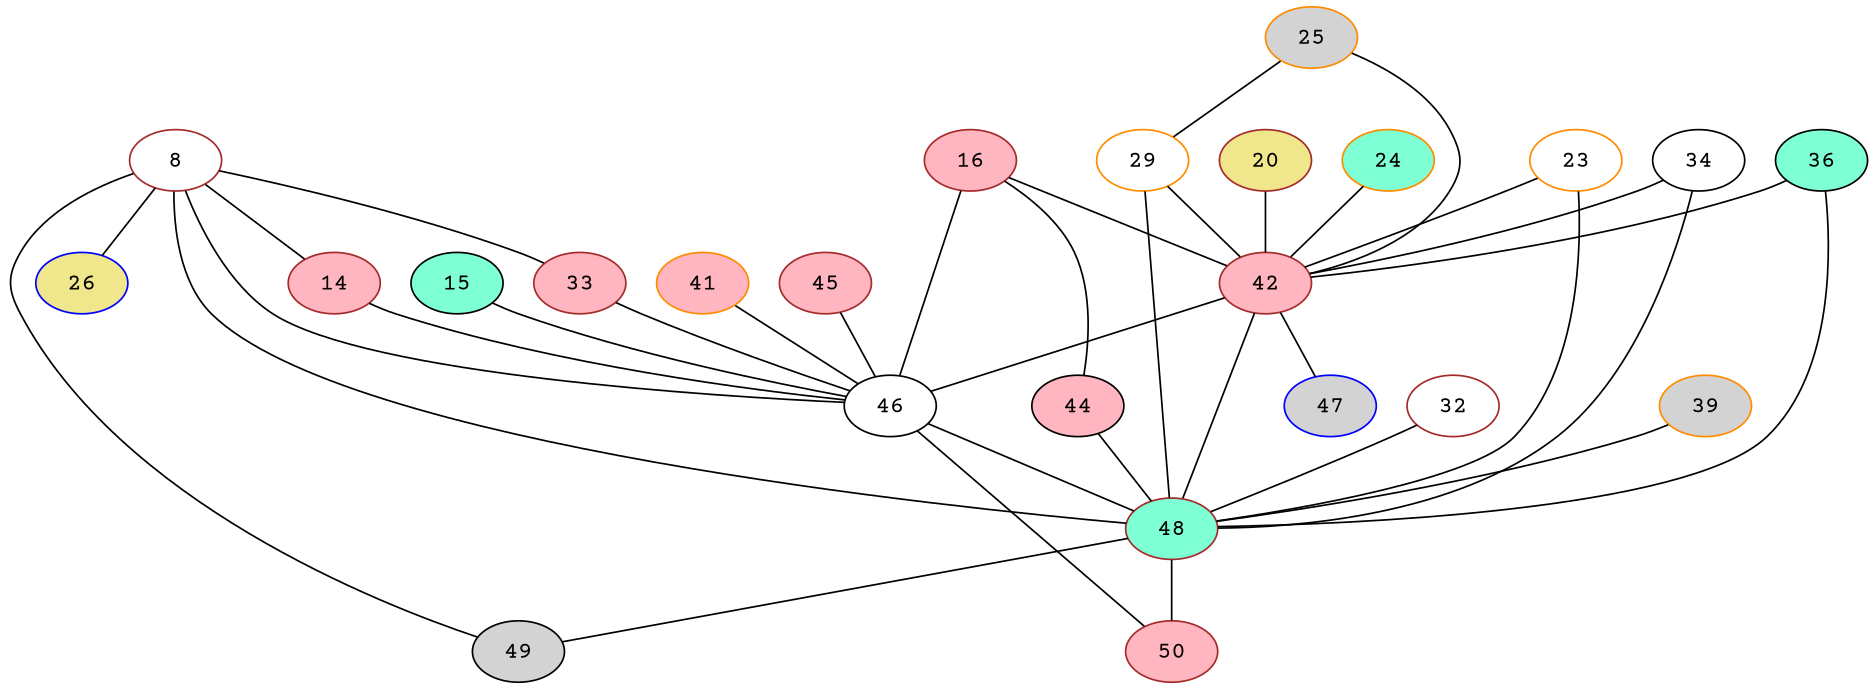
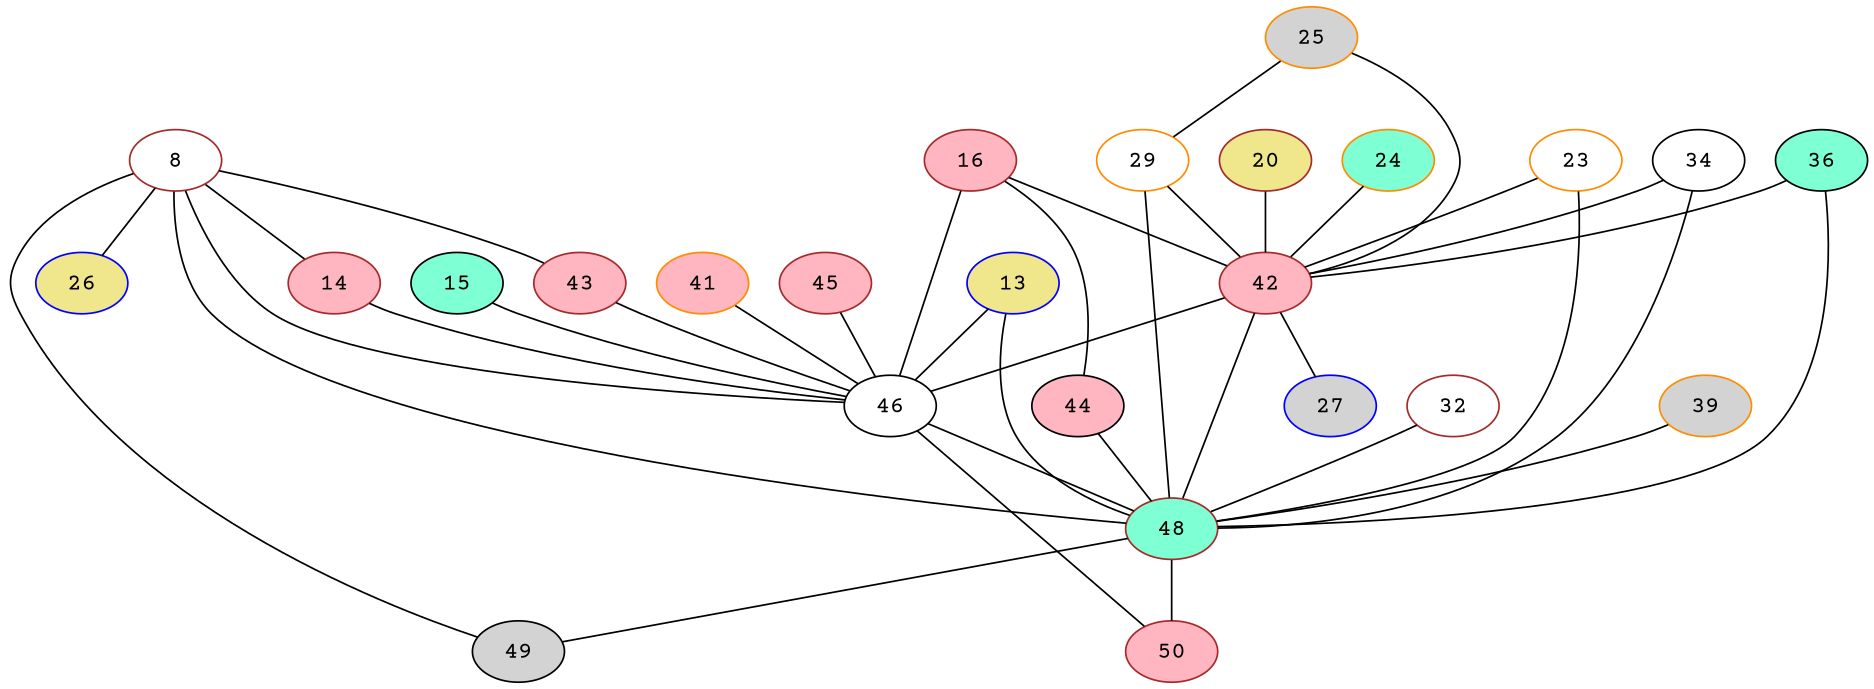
(580, 283) -> (580, 283)
none -> (1013, 283)
(1330, 406) -> (1330, 406)
